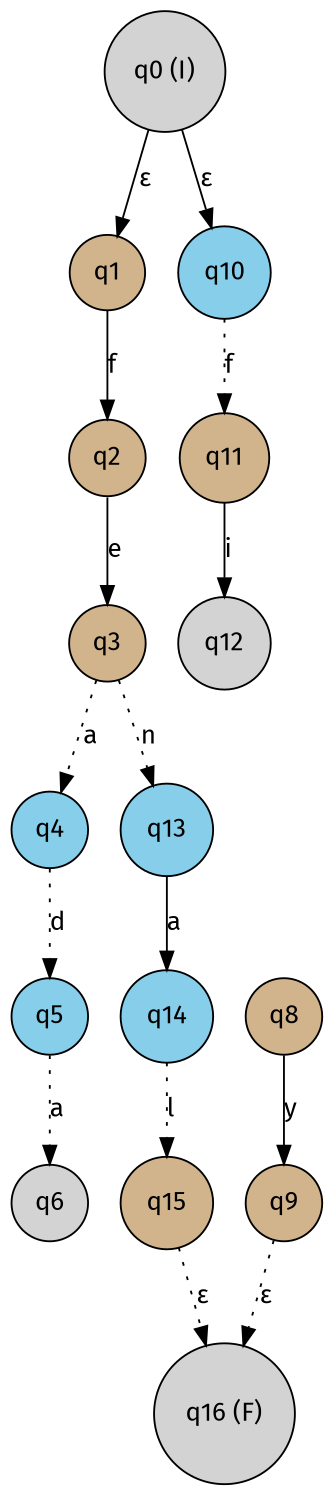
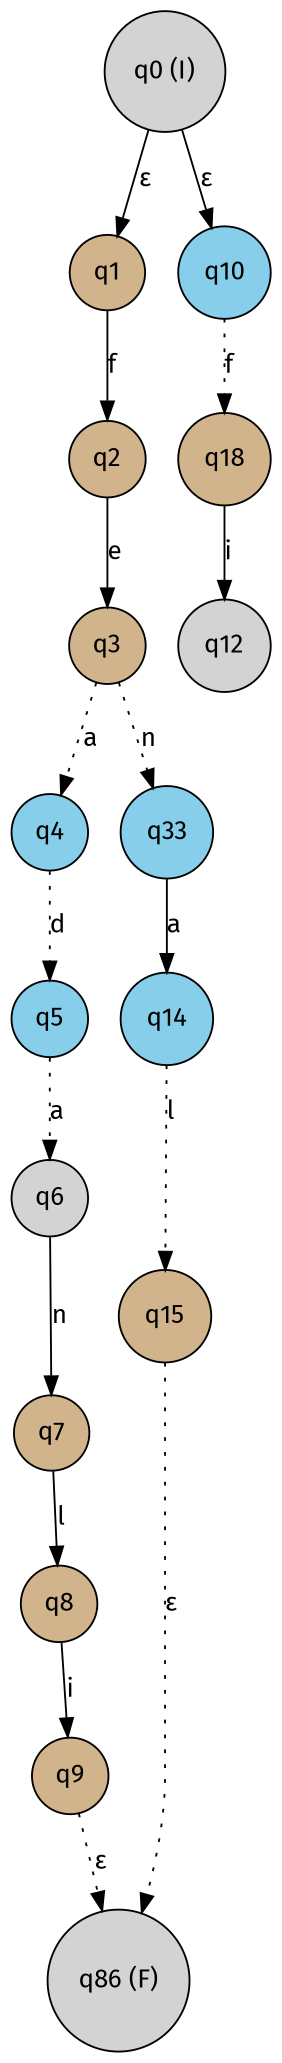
(224, 458) -> (224, 459)
(167, 830) -> (167, 832)
(290, 1110) -> (70, 1690)
(224, 1414) -> (119, 1981)
none -> (52, 1433)
